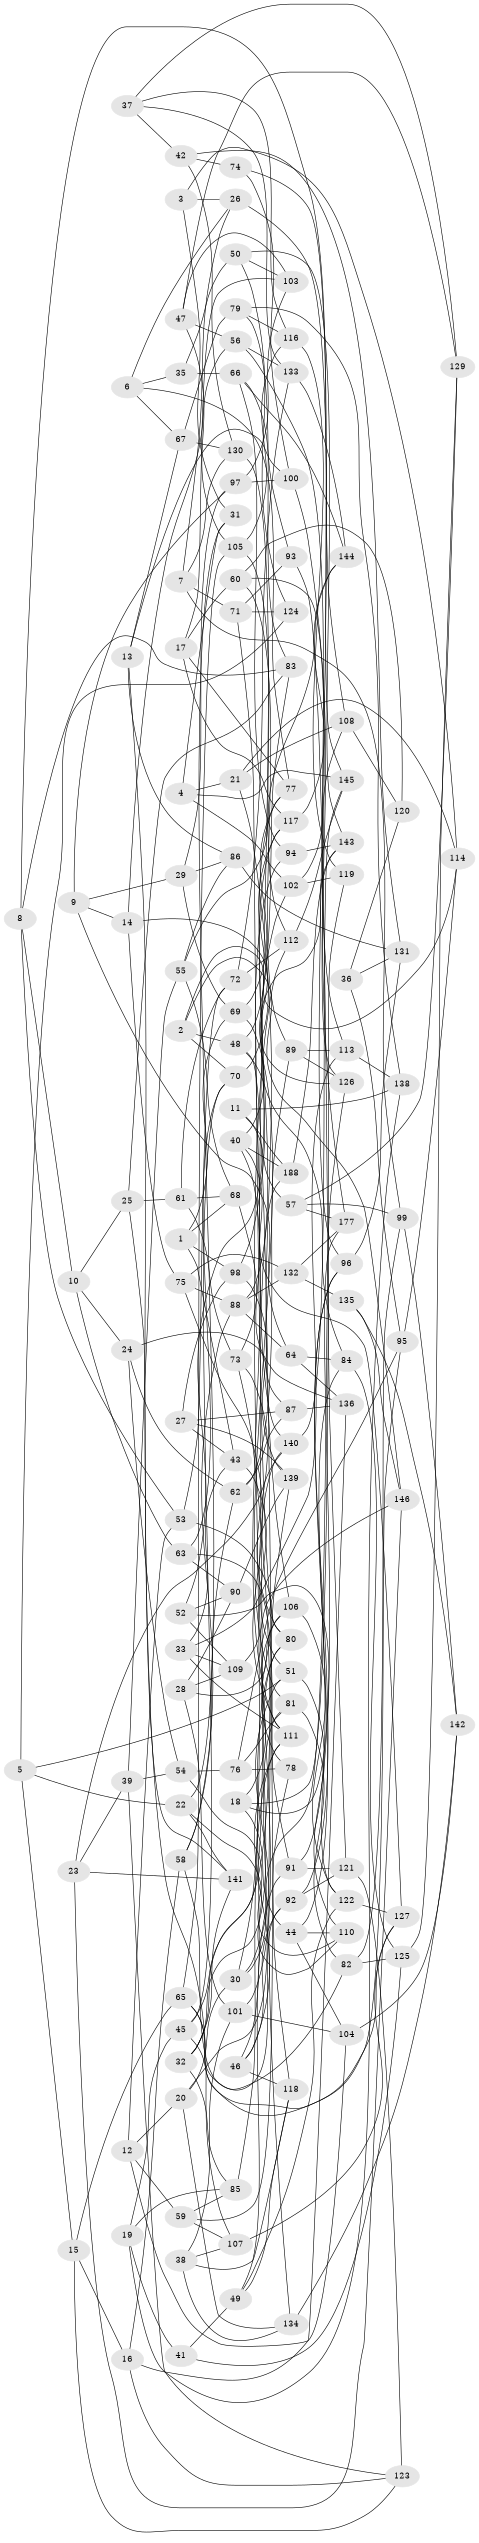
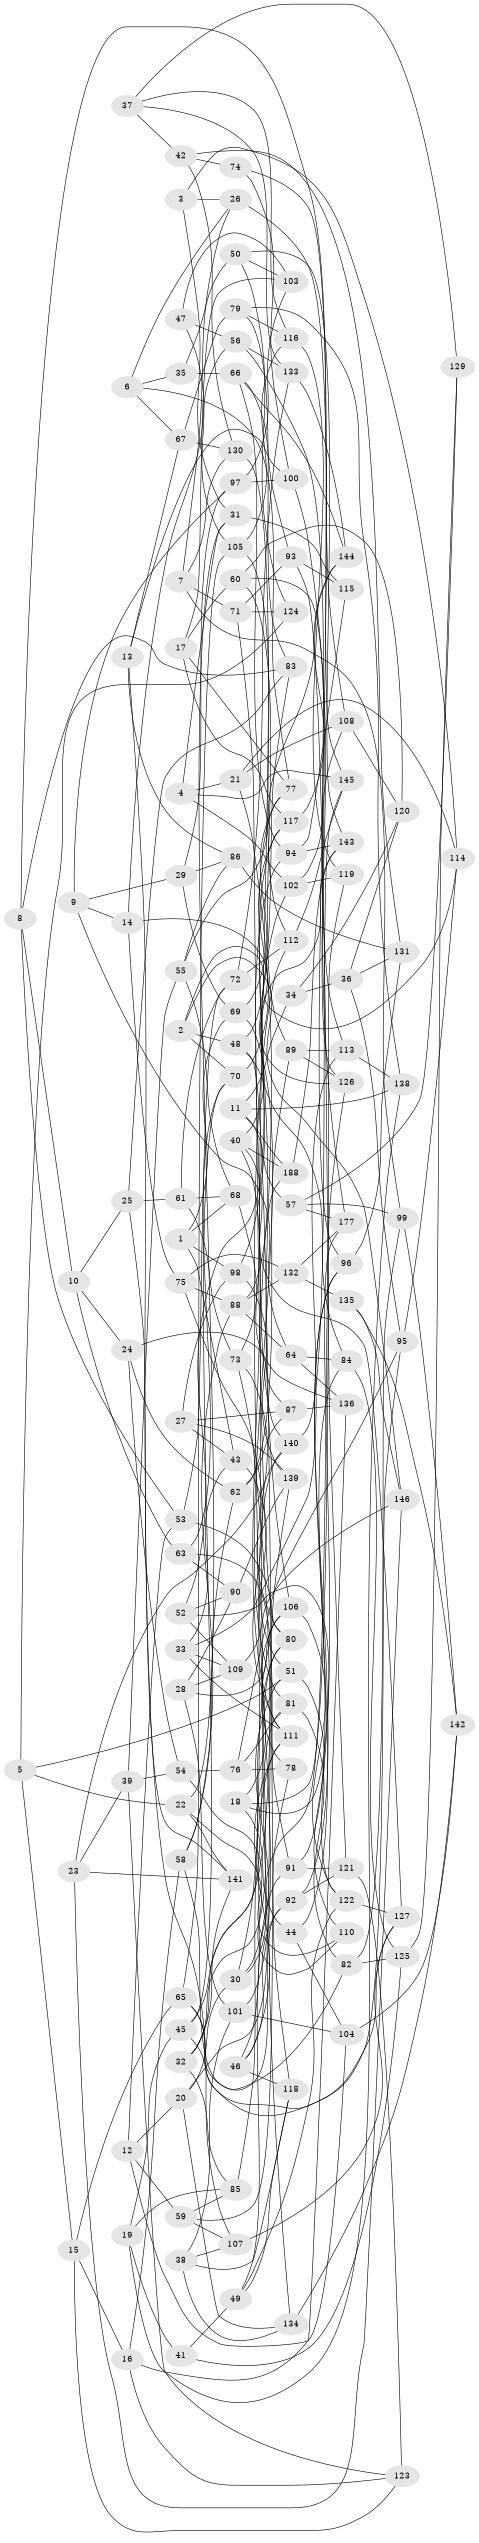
(338, 72) -> none
none -> (347, 589)
none -> (291, 996)
(319, 1933) -> none
